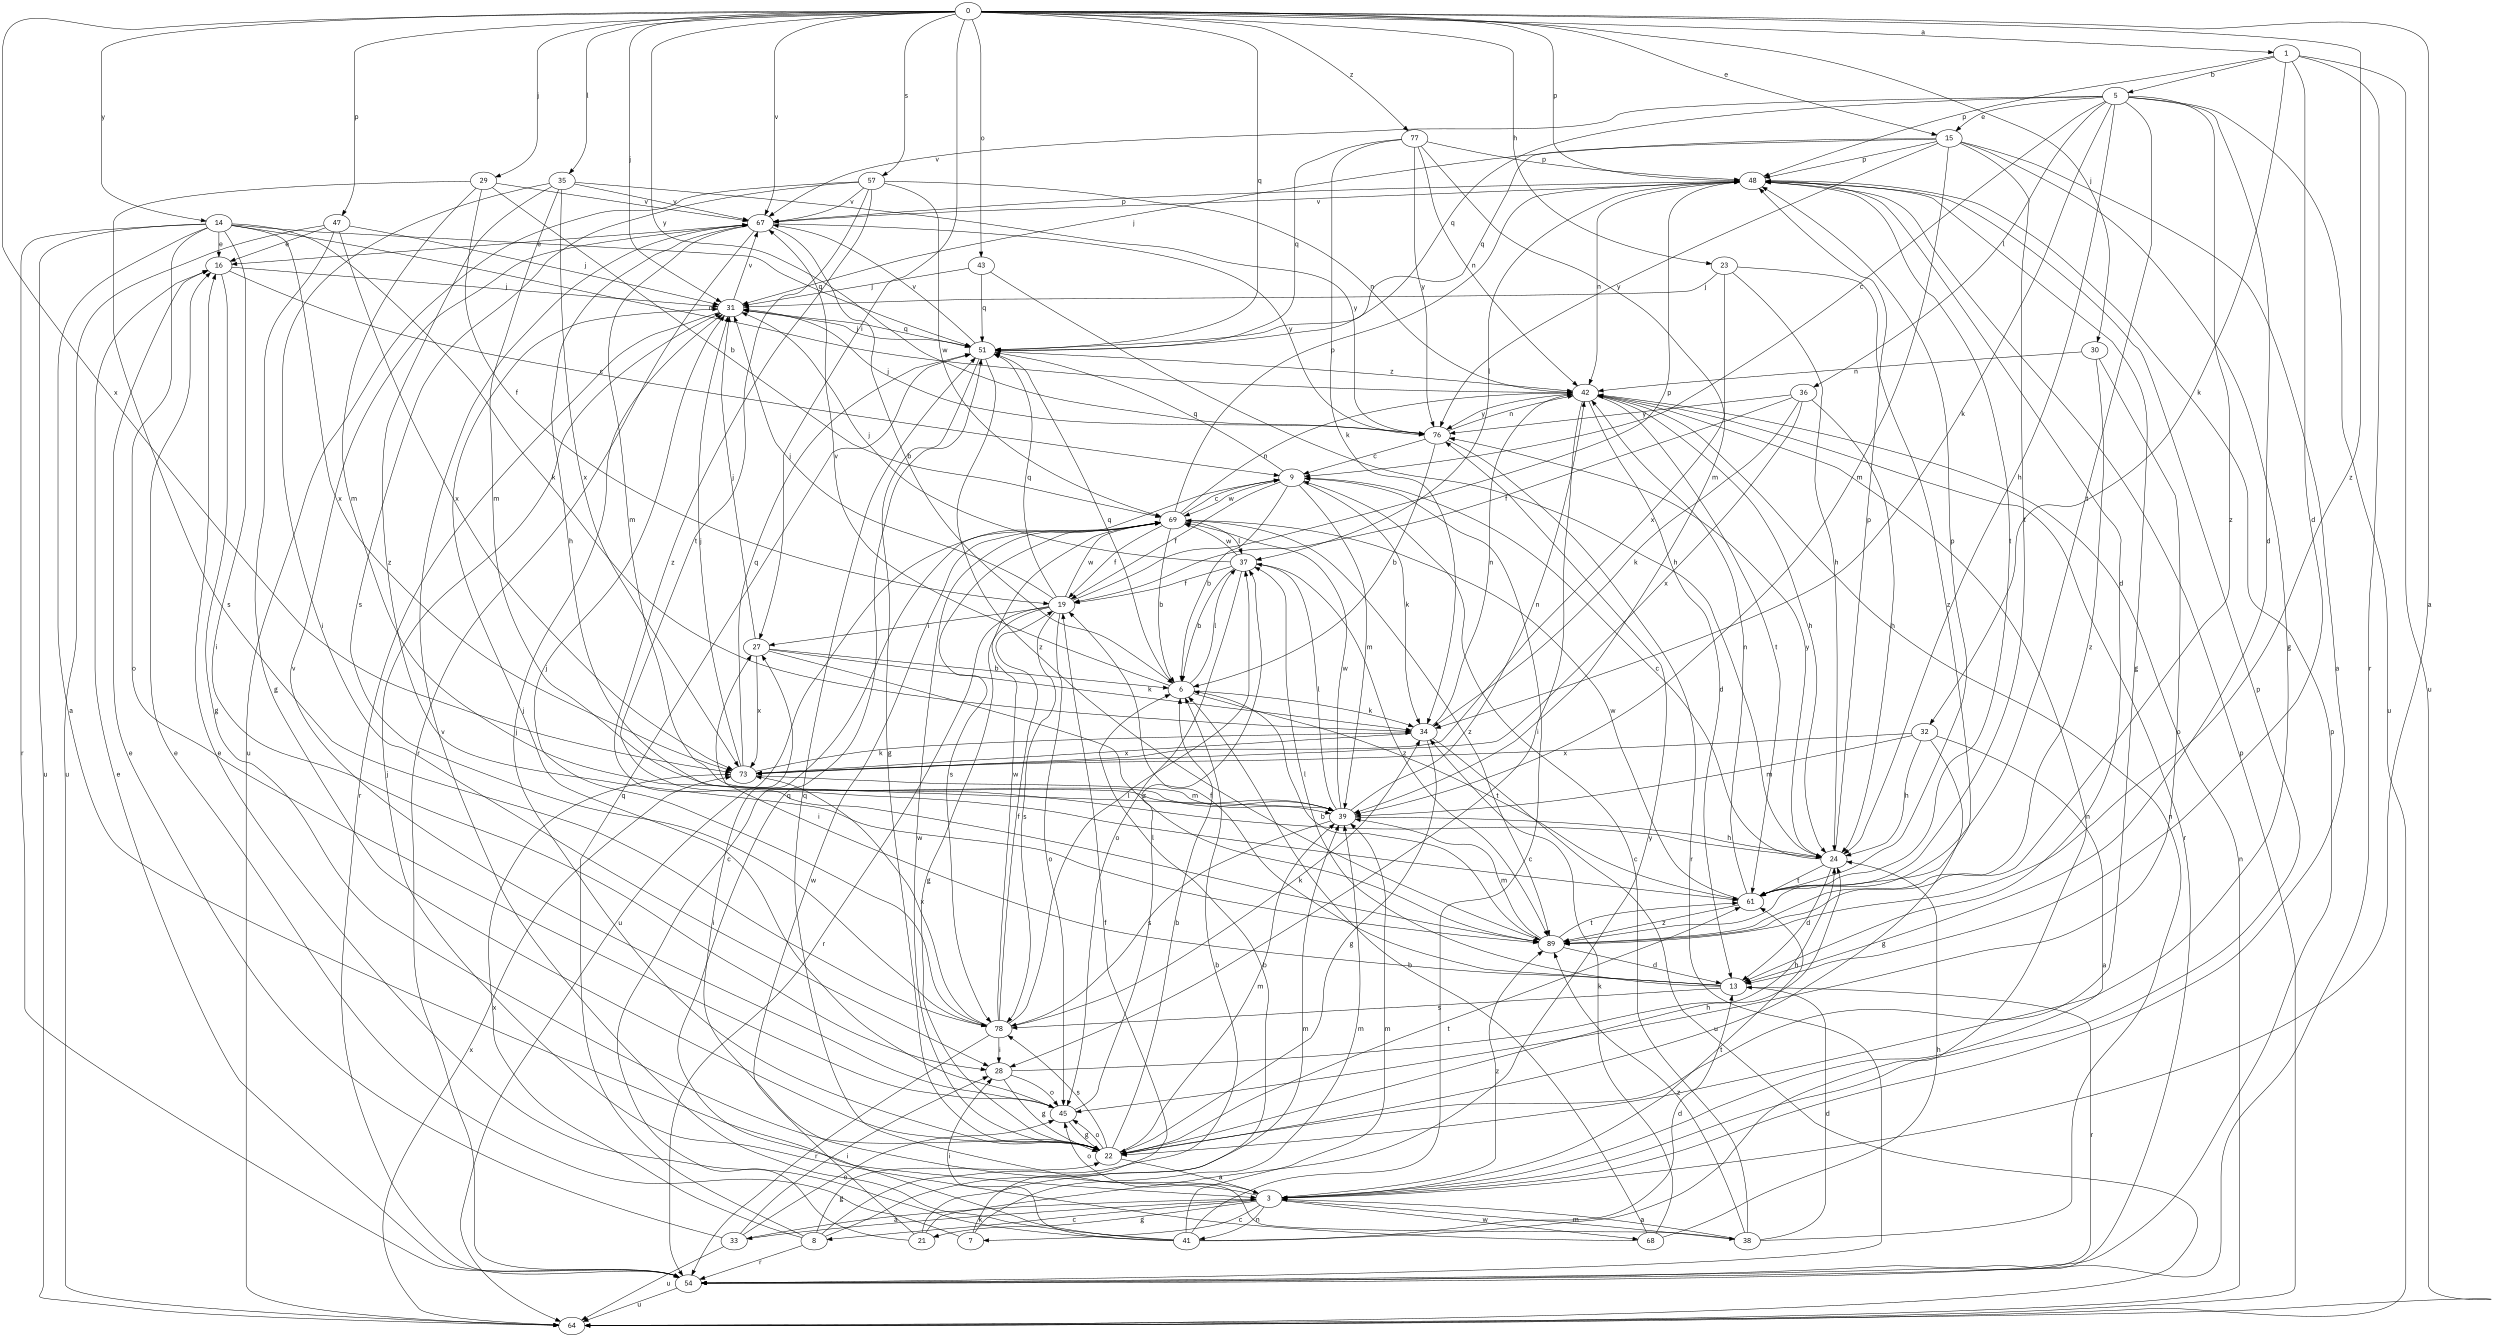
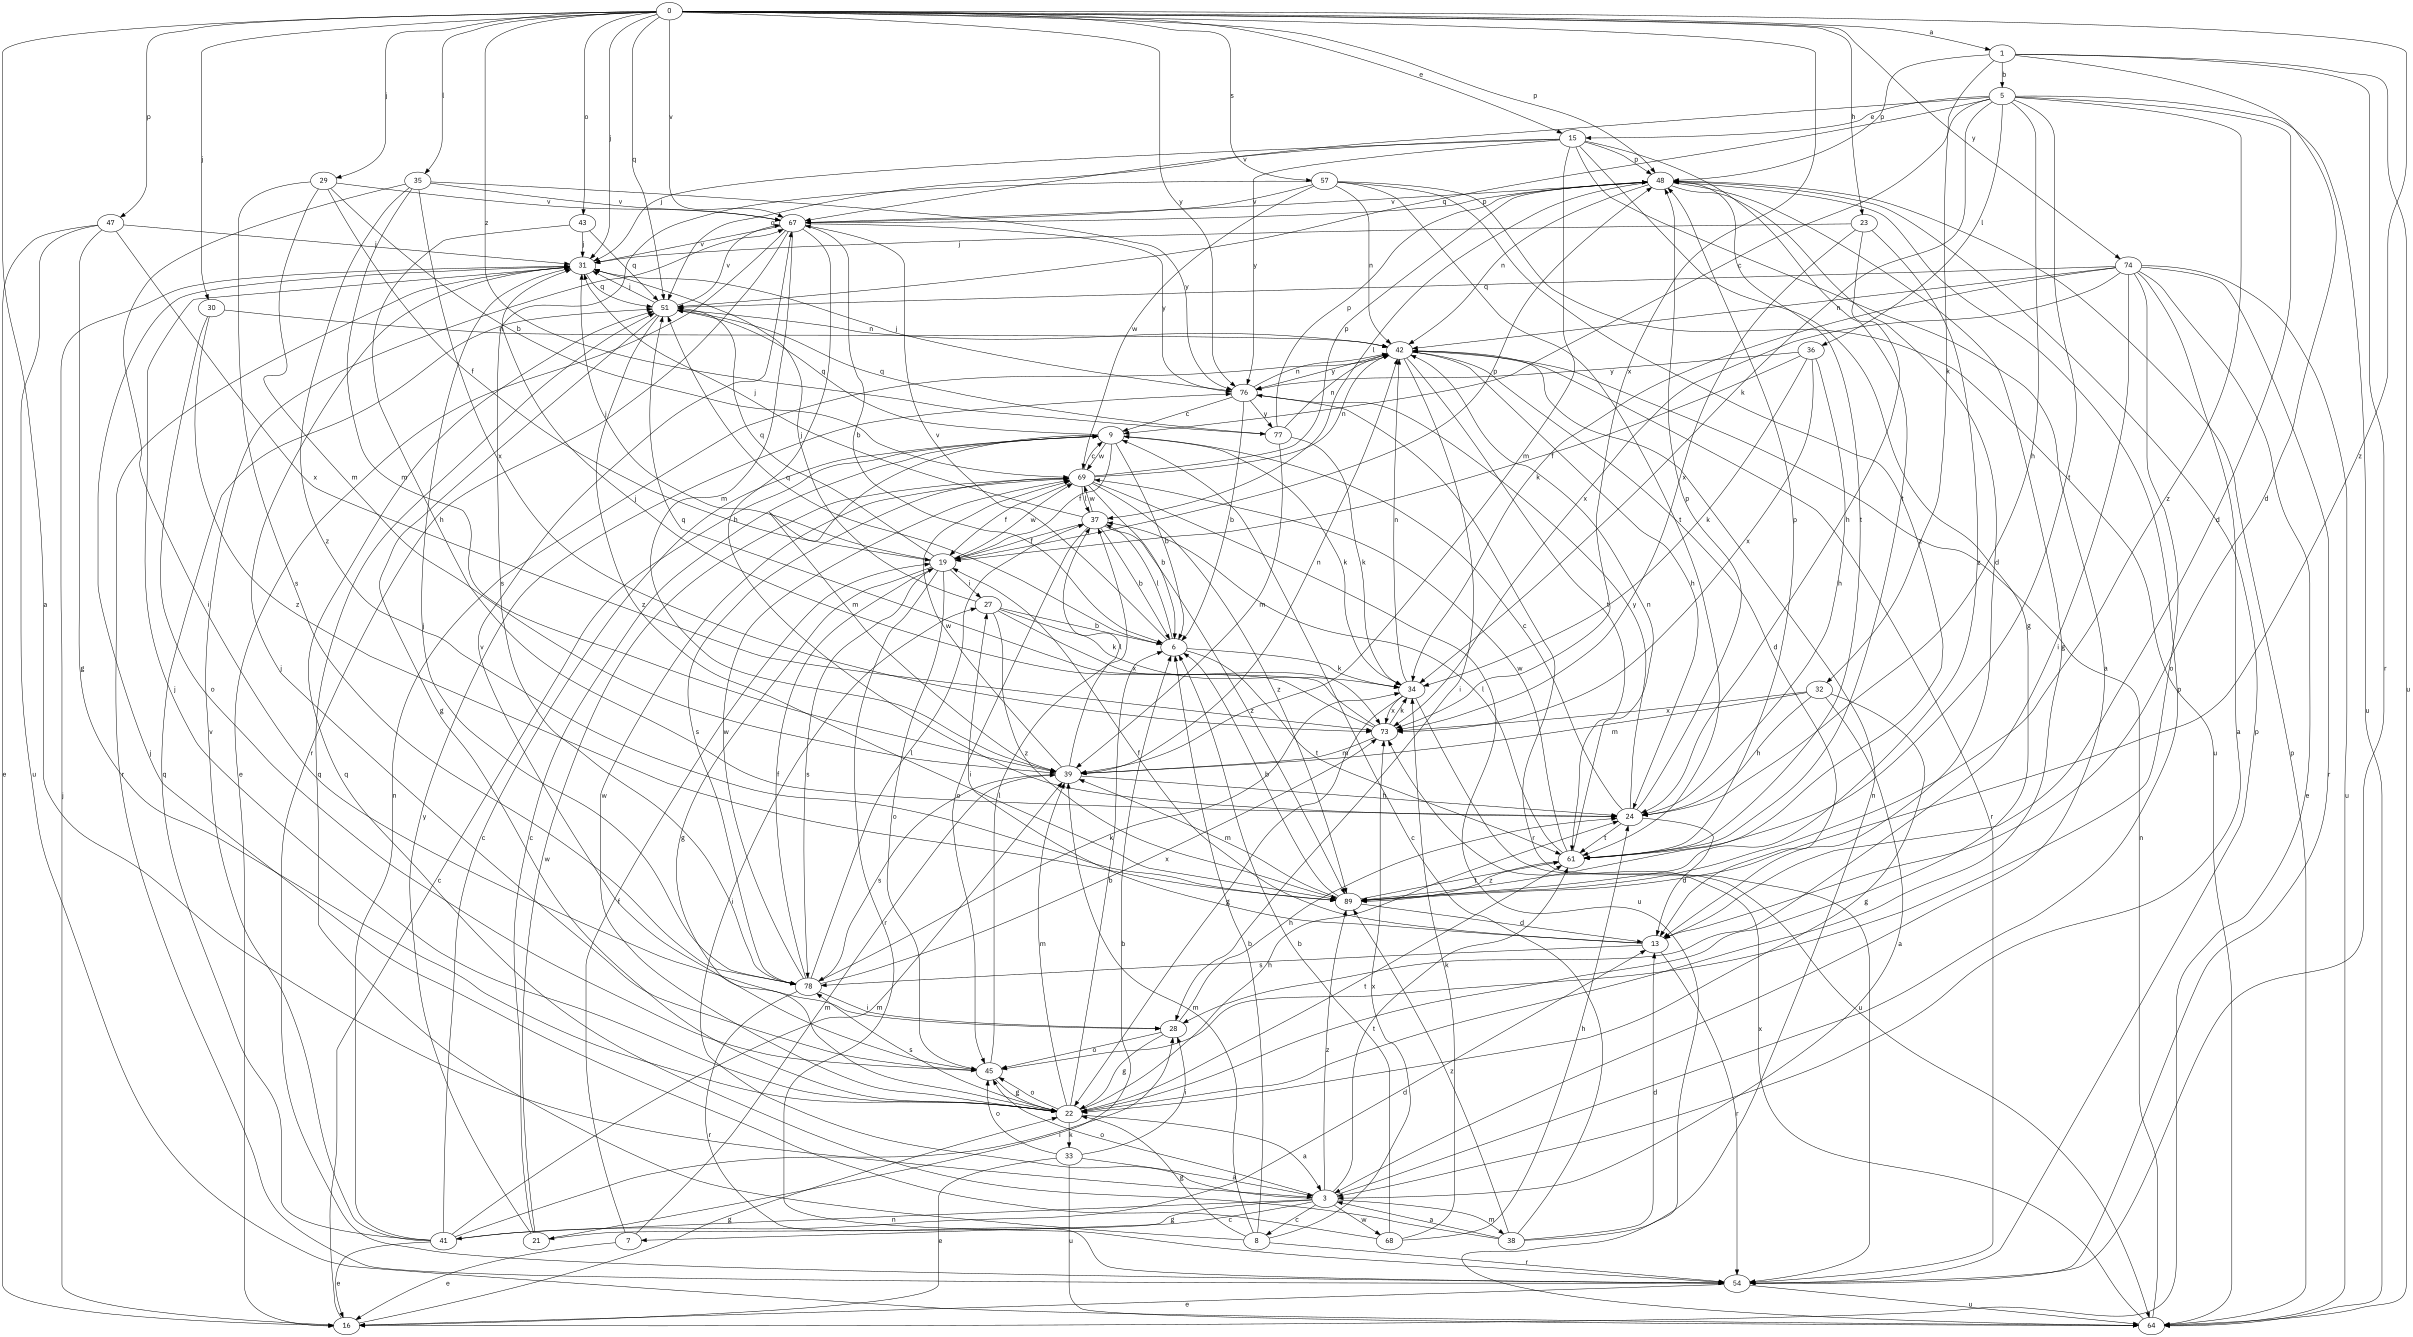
(219, 223) -> (2128, 266)
(745, 268) -> (690, 244)
(1420, 285) -> (1260, 412)
(883, 290) -> none
(1392, 372) -> (871, 329)
(1372, 898) -> (1380, 641)
(1029, 1213) -> (1069, 1133)
